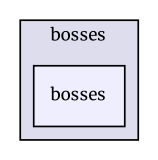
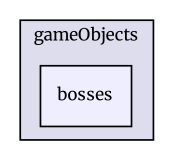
(79, 36) -> (87, 36)
